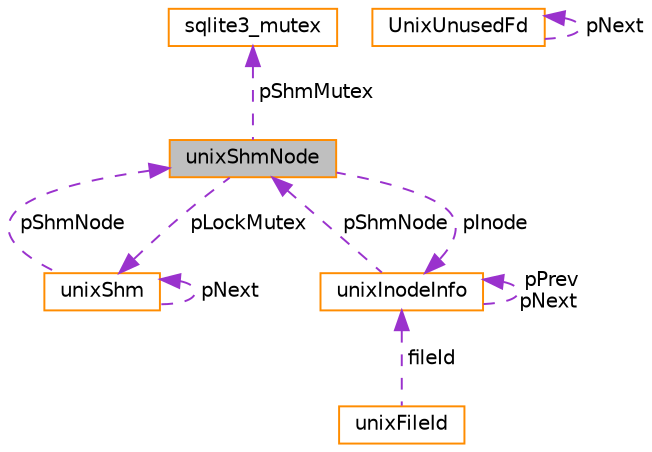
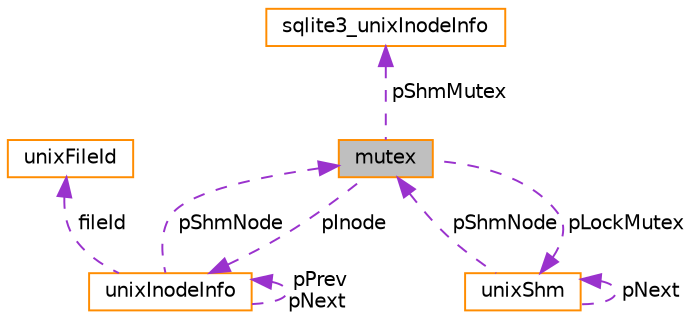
(253, 27) -> (386, 27)
(459, 27) -> none
(253, 159) -> (386, 159)
(402, 368) -> (79, 244)
